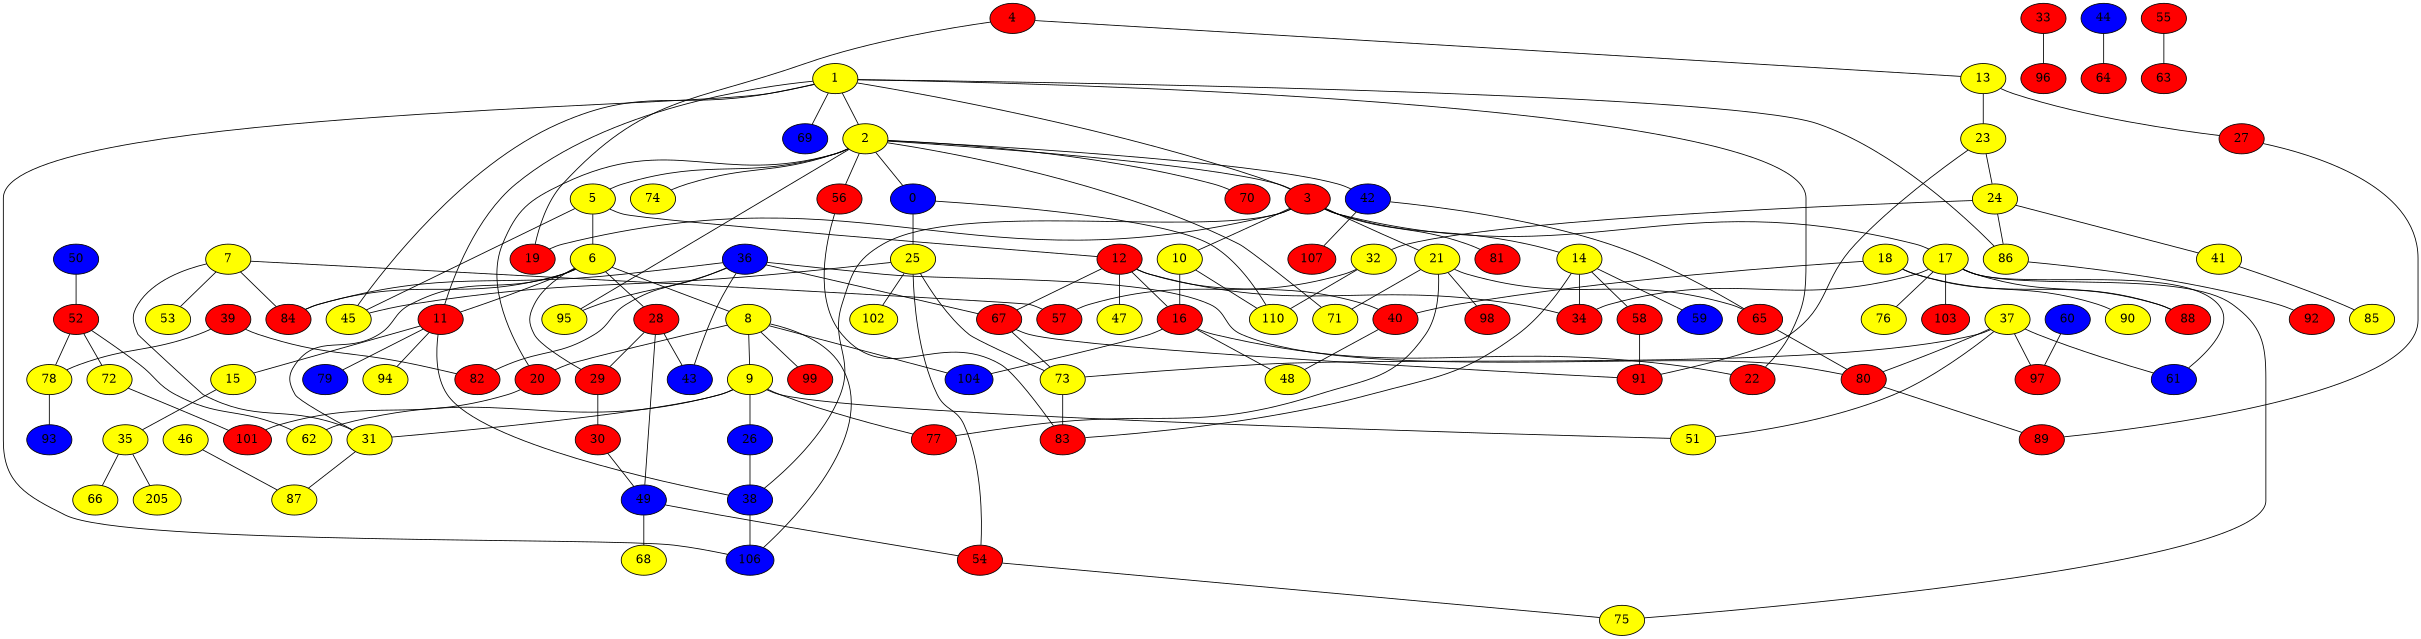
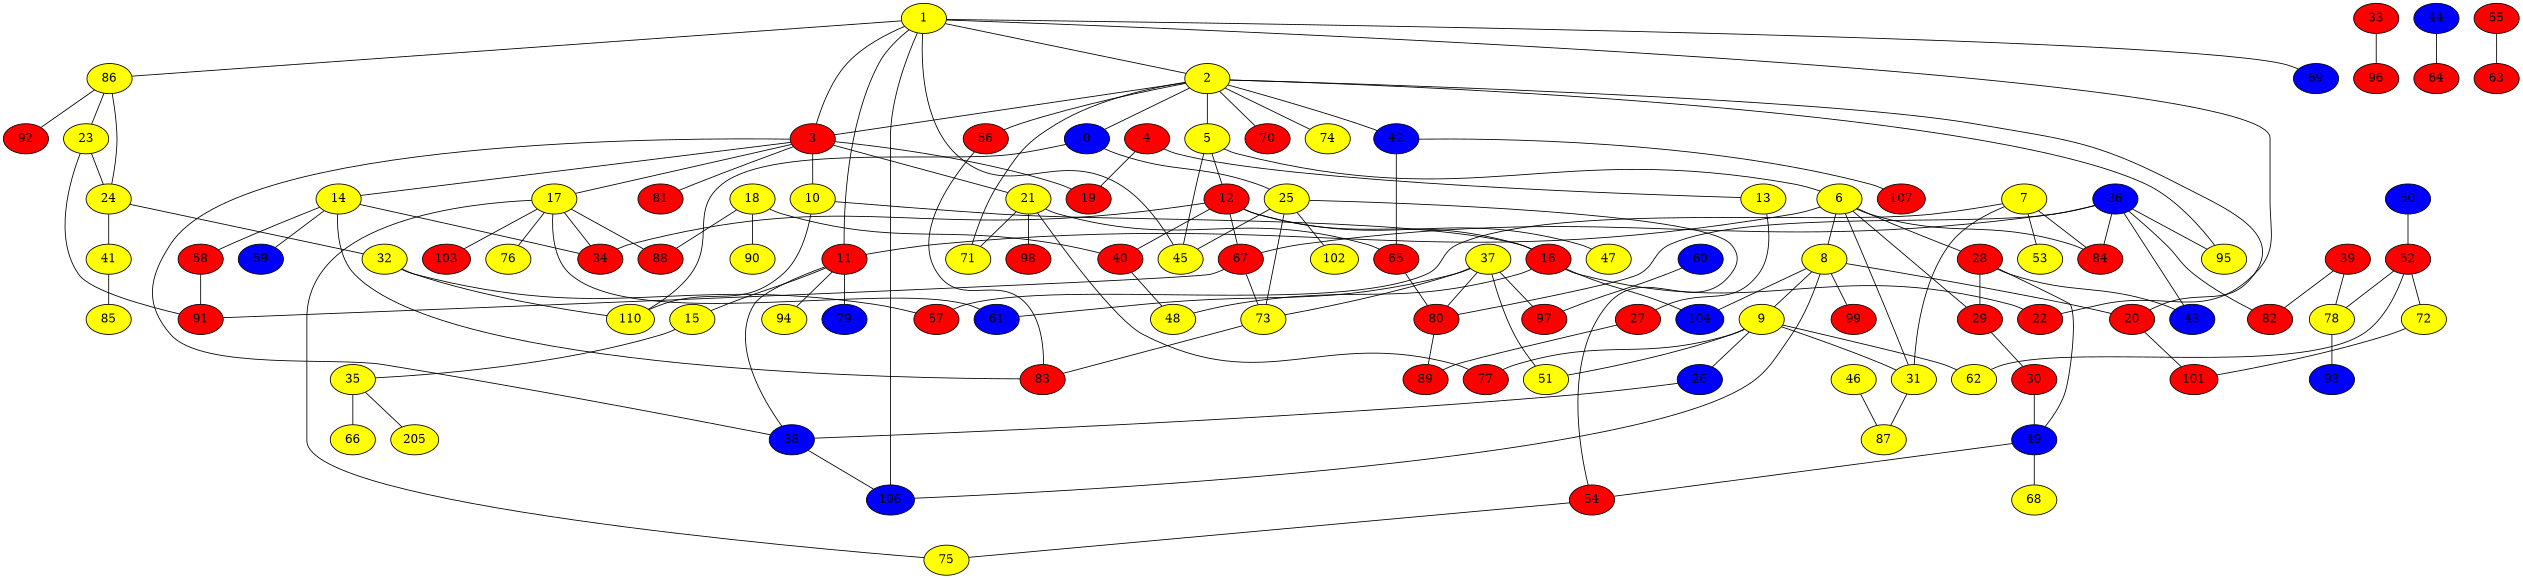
(1983, 109) -> (98, 109)
